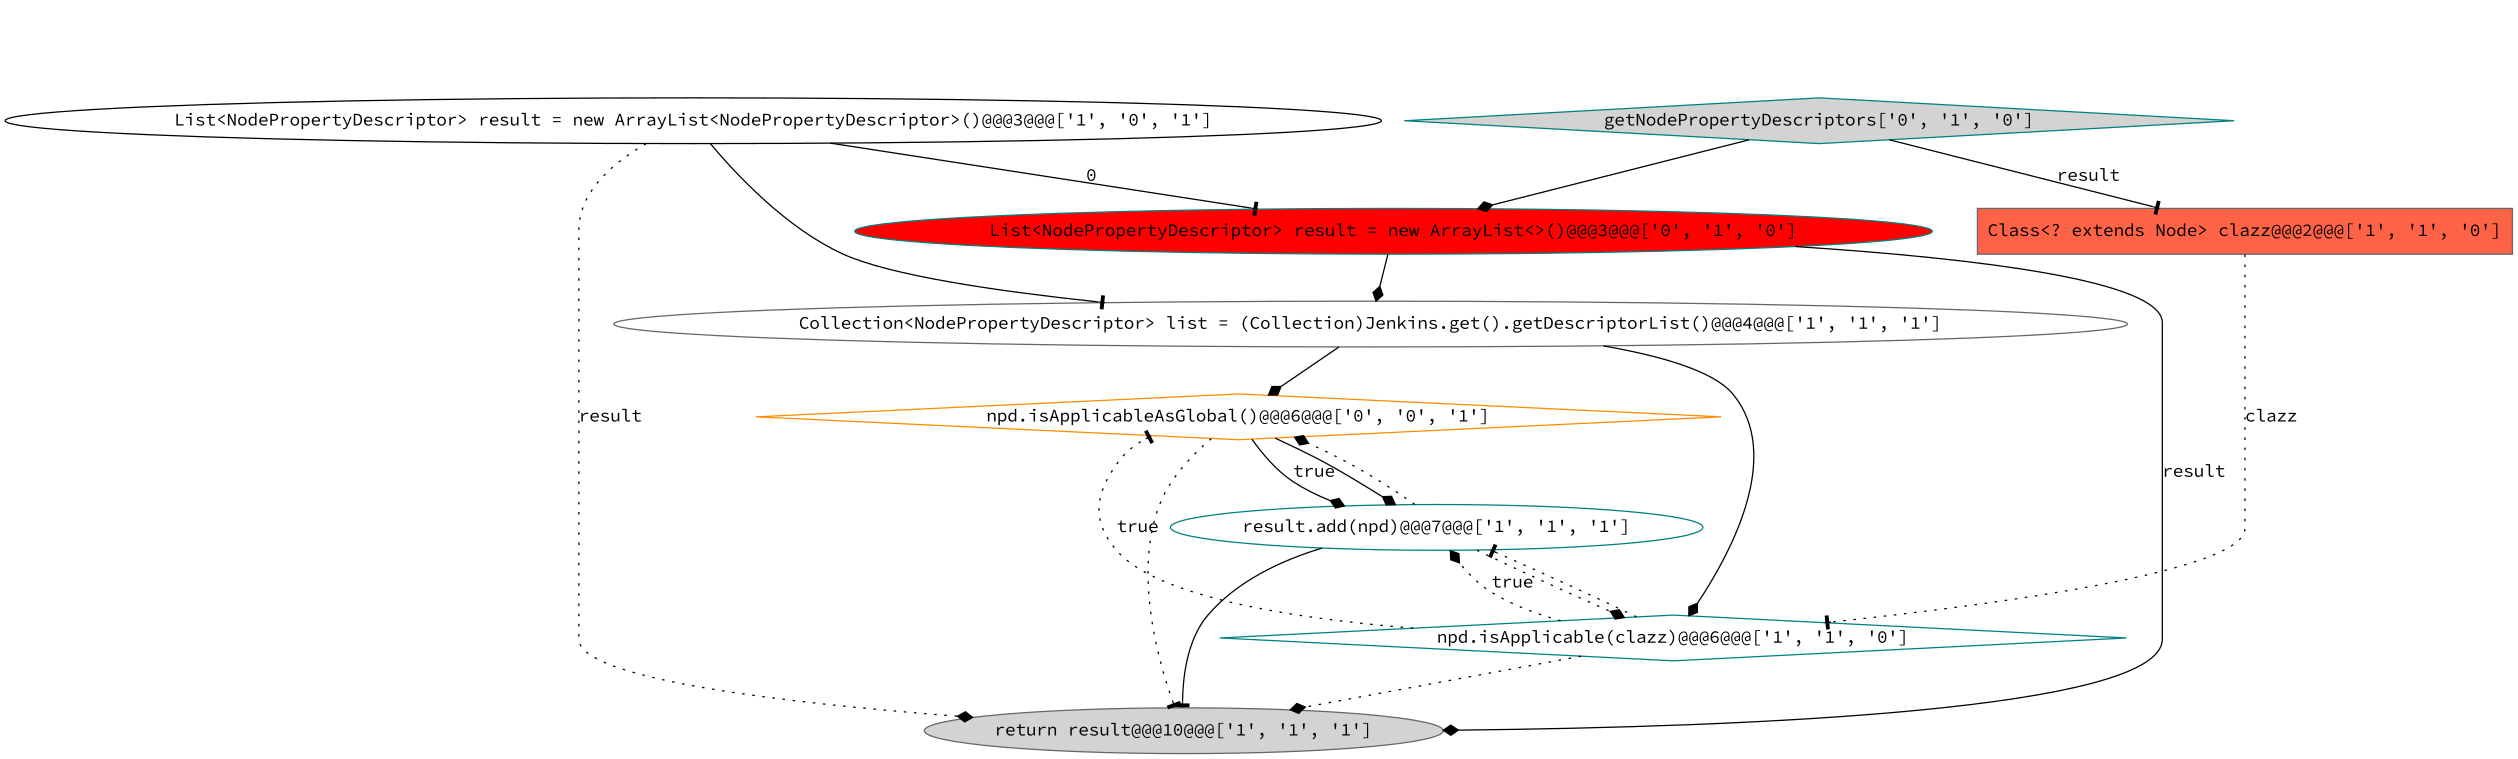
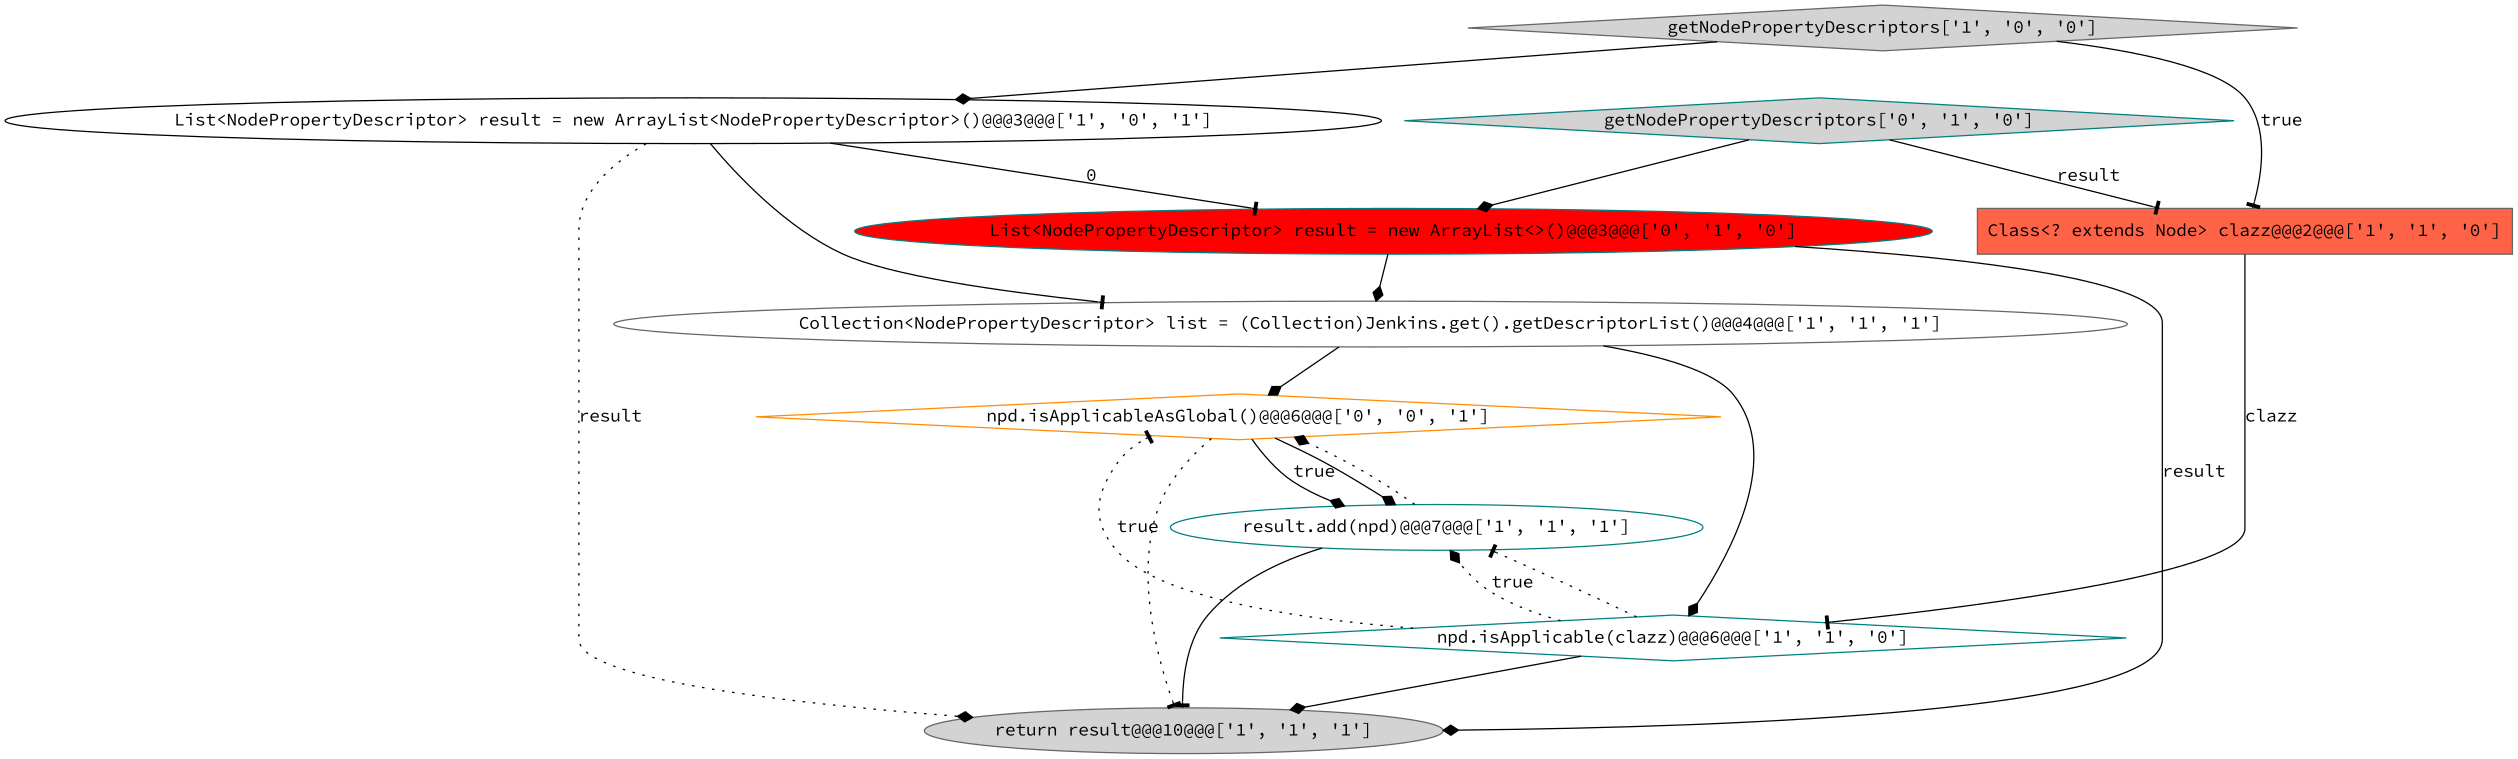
none -> (1883, 28)
(2179, 566) -> (2179, 566)
(1543, 581) -> none
(1443, 682) -> (1443, 682)
